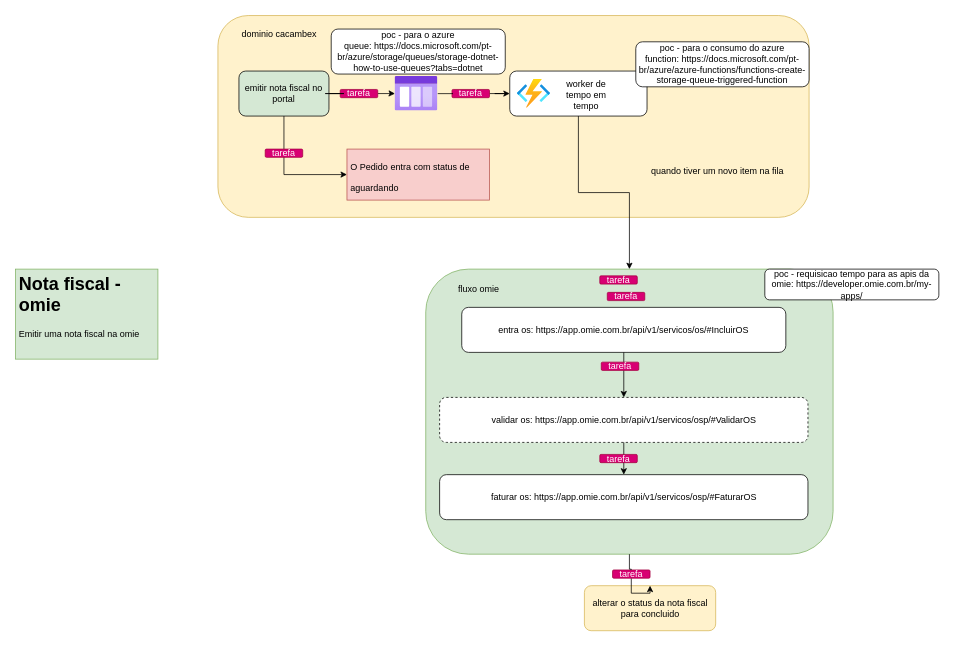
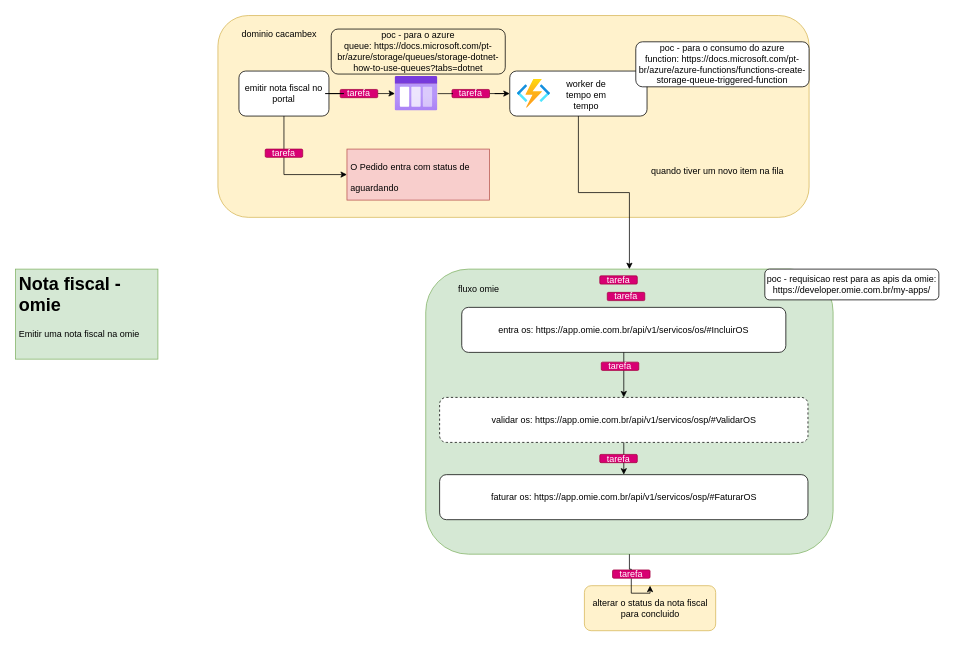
(418, 51) -> (418, 51)
(284, 93) -> (284, 93)
(852, 285) -> (852, 285)
